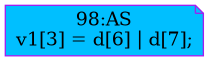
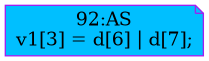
(104, 31) -> (104, 31)
